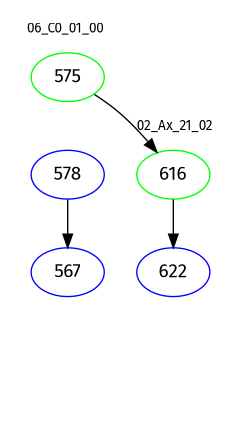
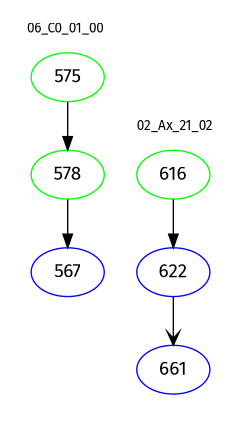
(135, 127) -> (68, 119)
(68, 175) -> (68, 175)
none -> (173, 370)
